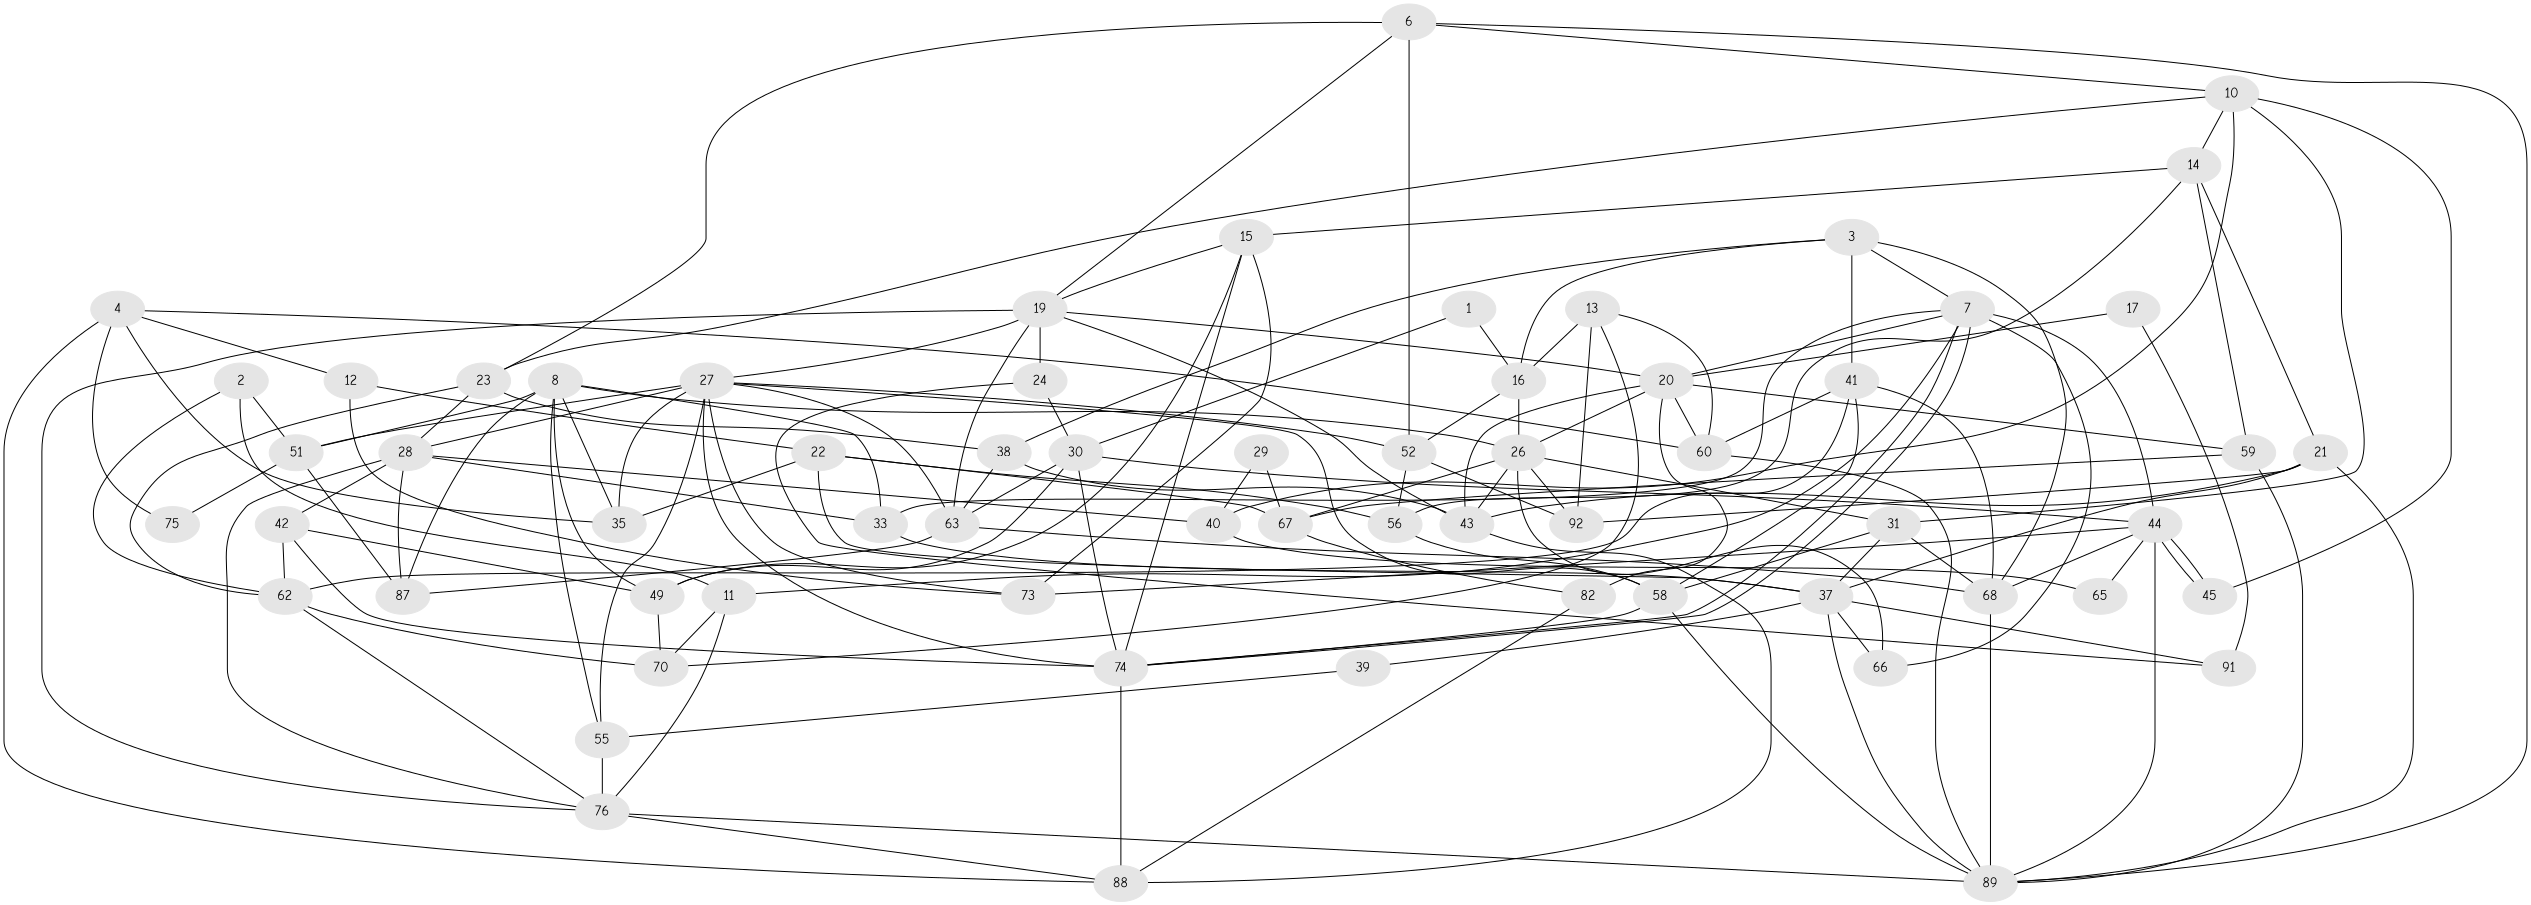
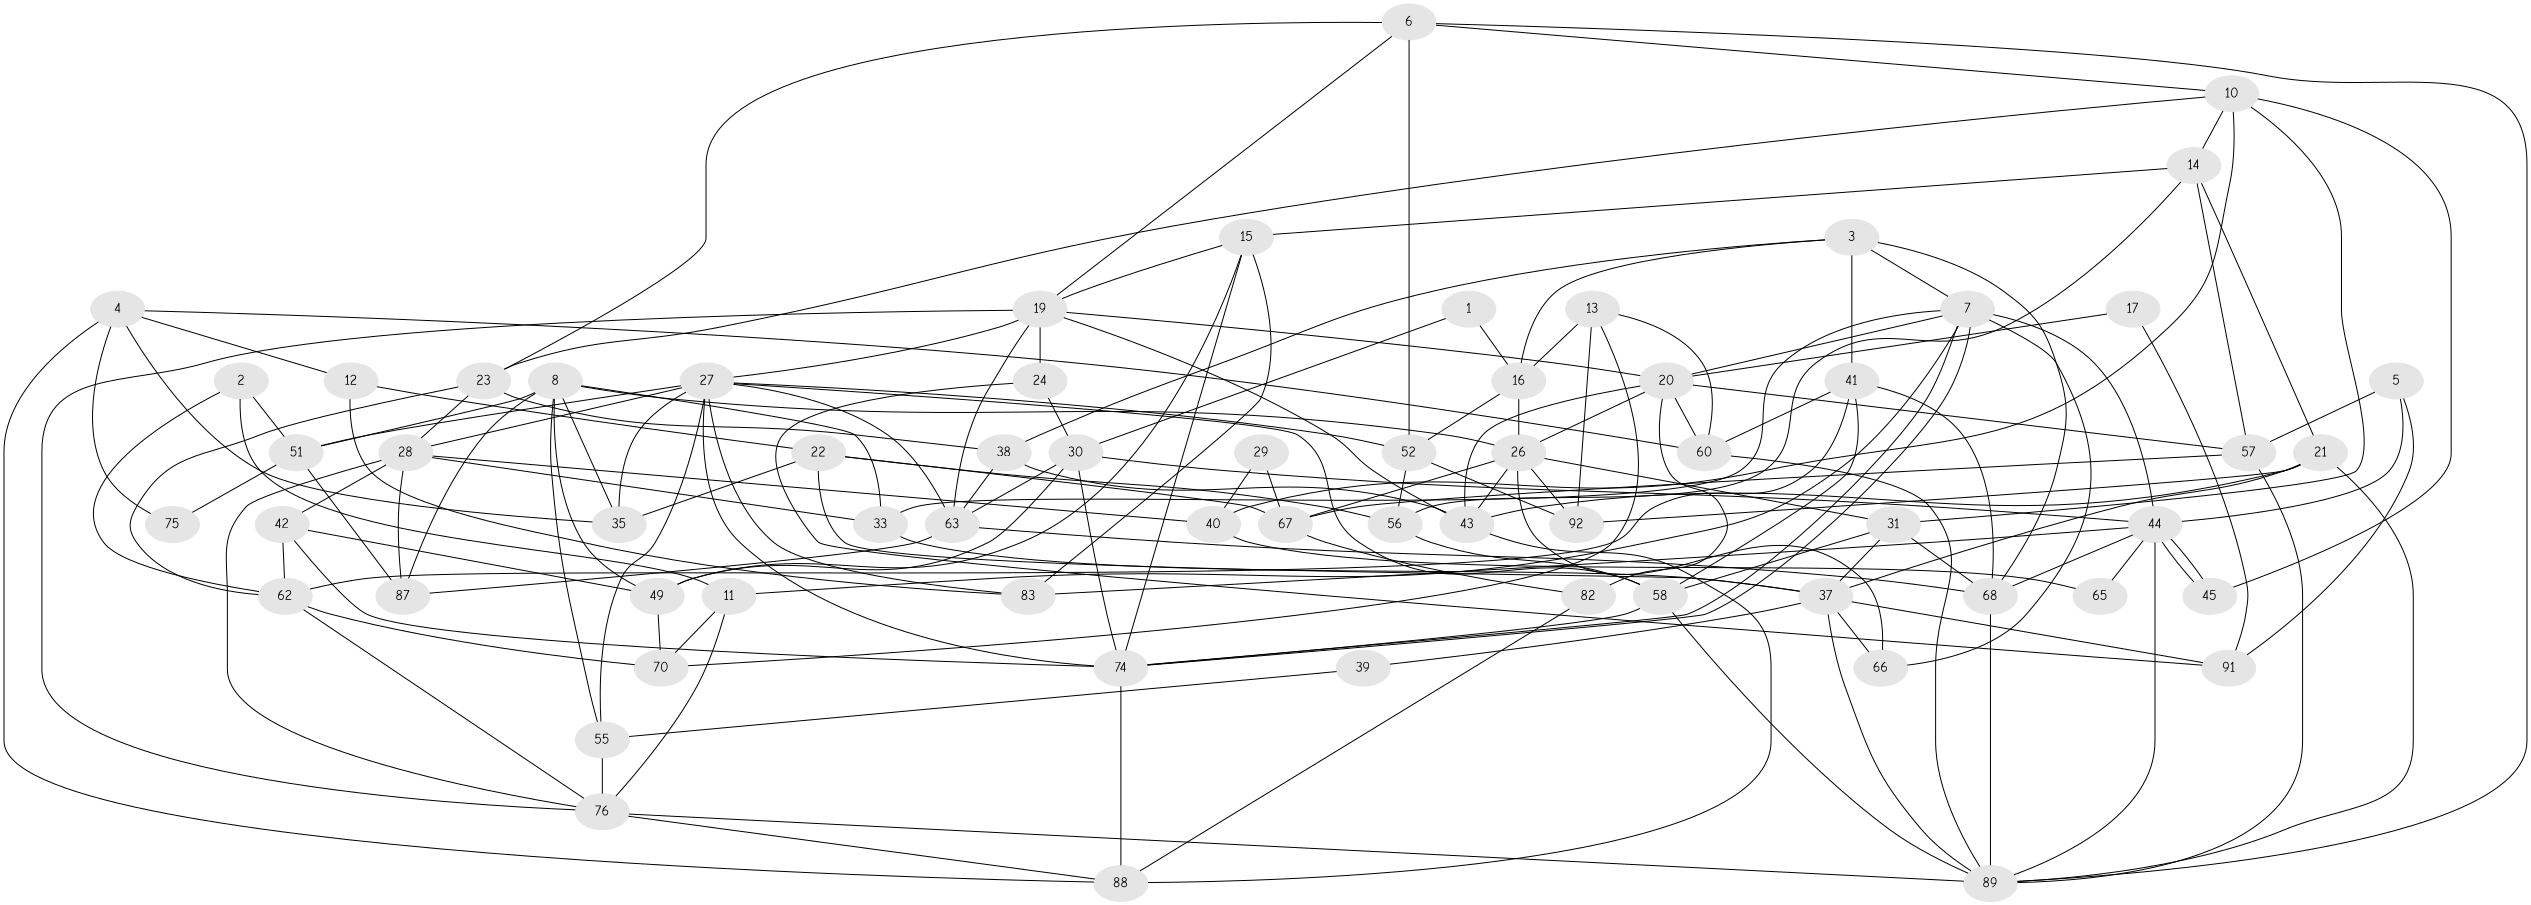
none -> (2396, 381)
(2249, 453) -> (2249, 453)
(1028, 596) -> (1028, 596)
